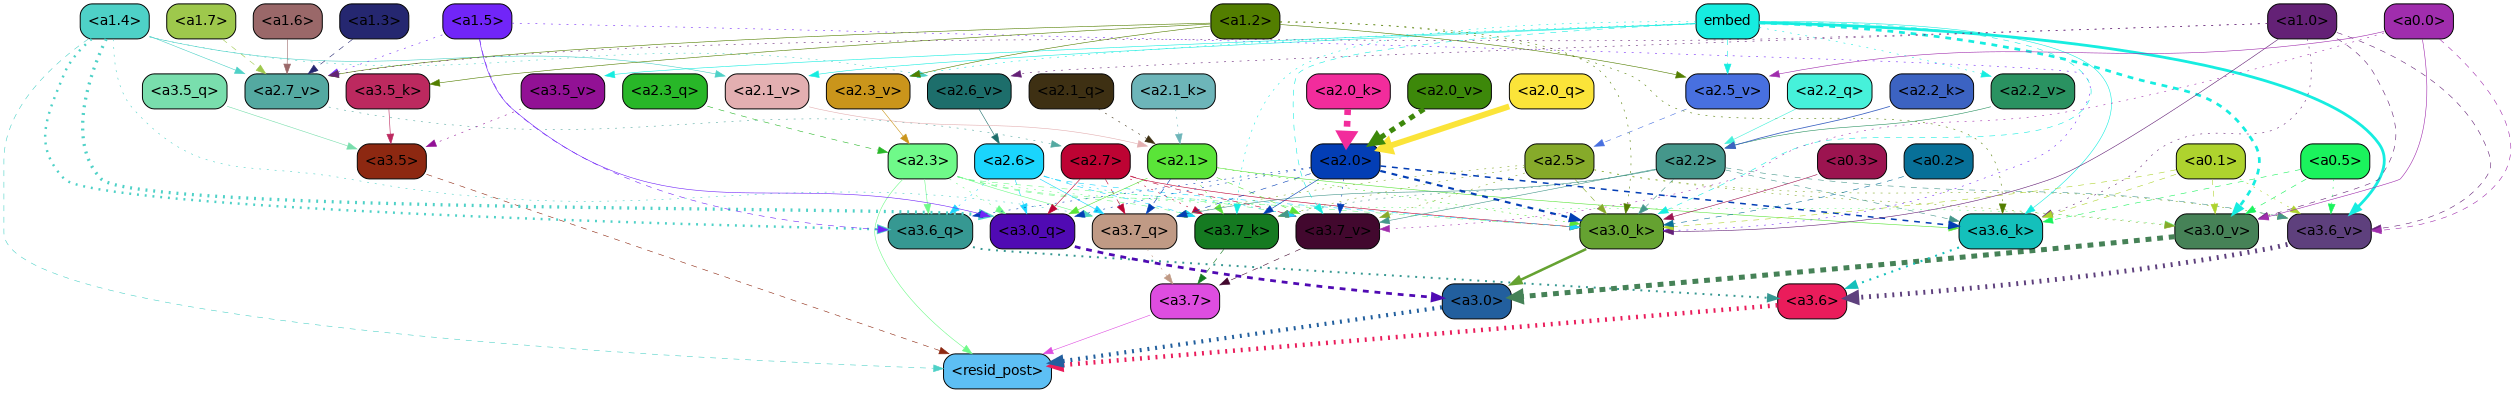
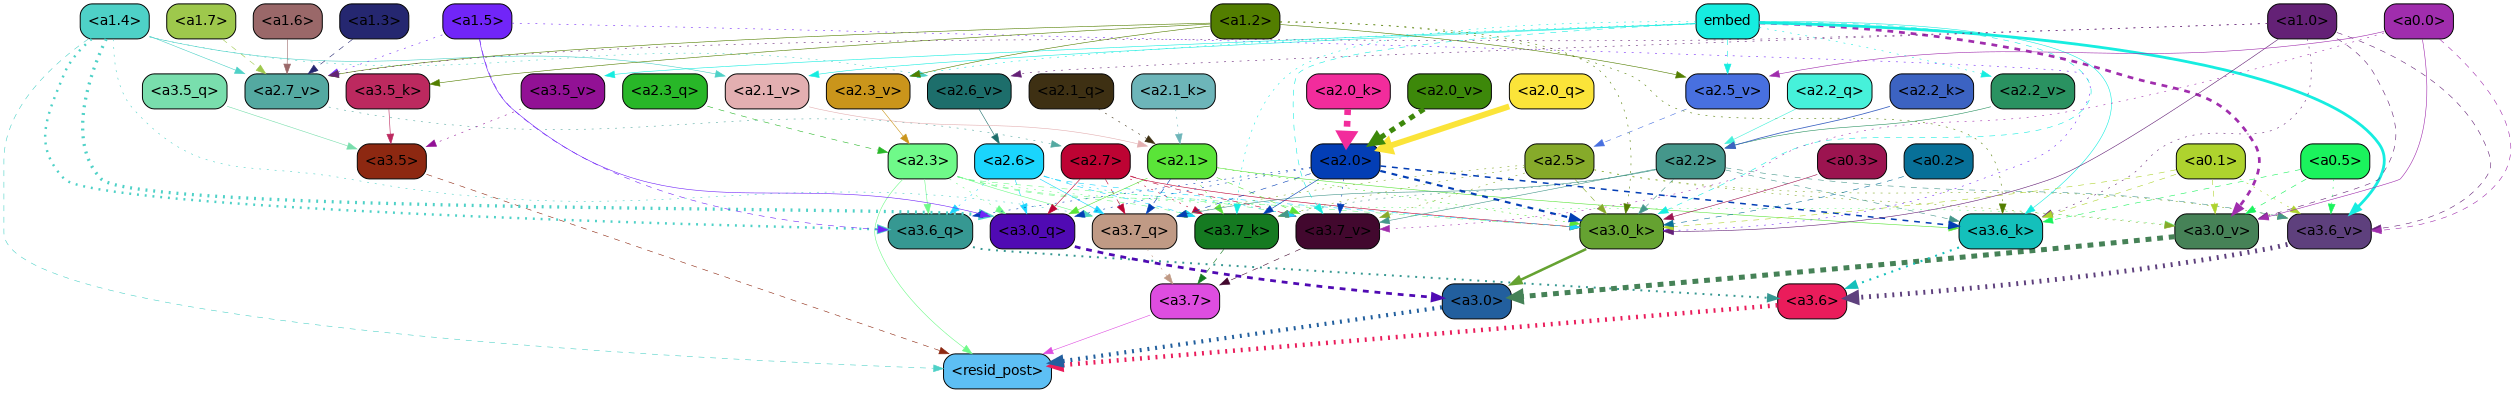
(1994, 45) -> (1994, 45)
